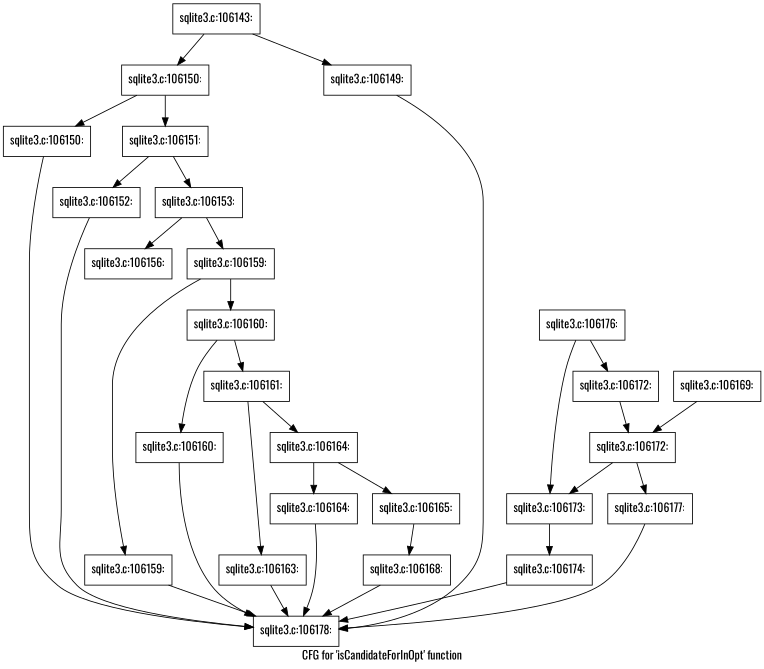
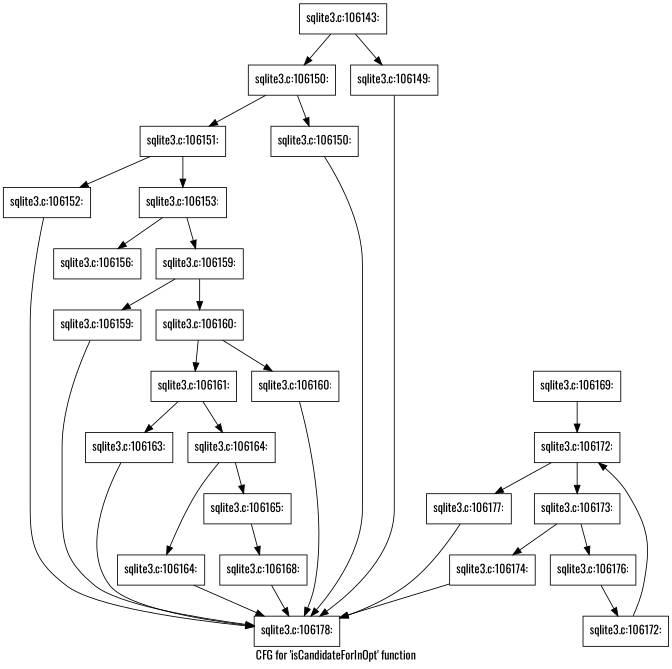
(558, 411) -> (584, 535)
